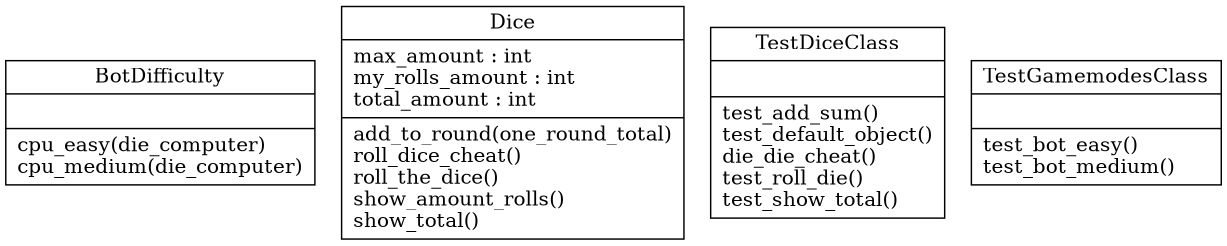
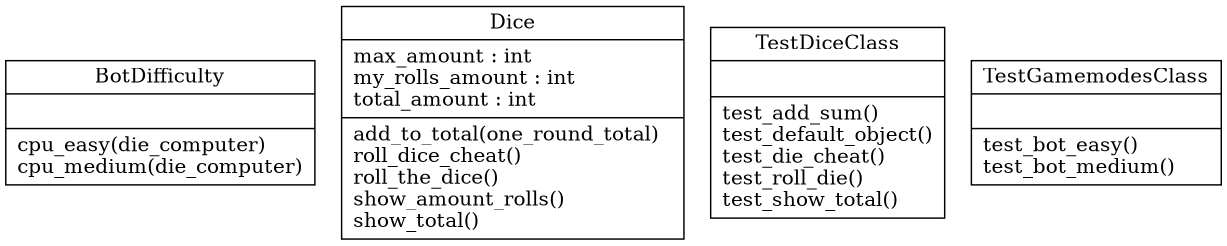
(513, 134) -> (506, 134)
(800, 157) -> (804, 157)
